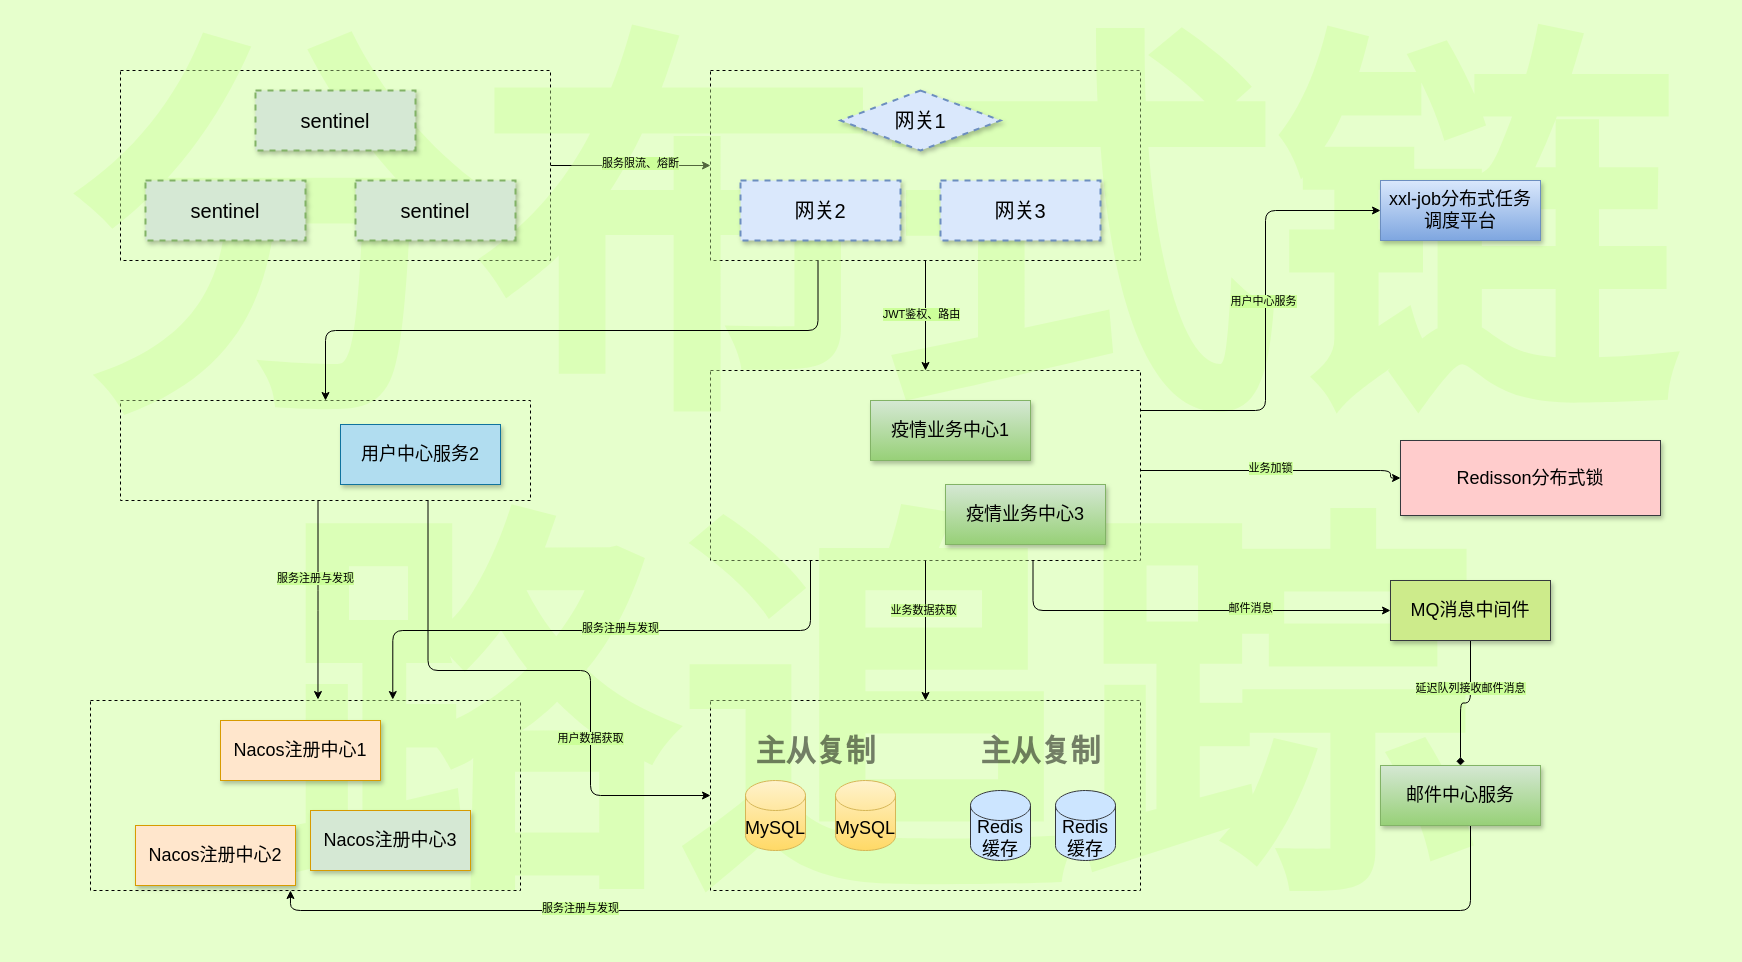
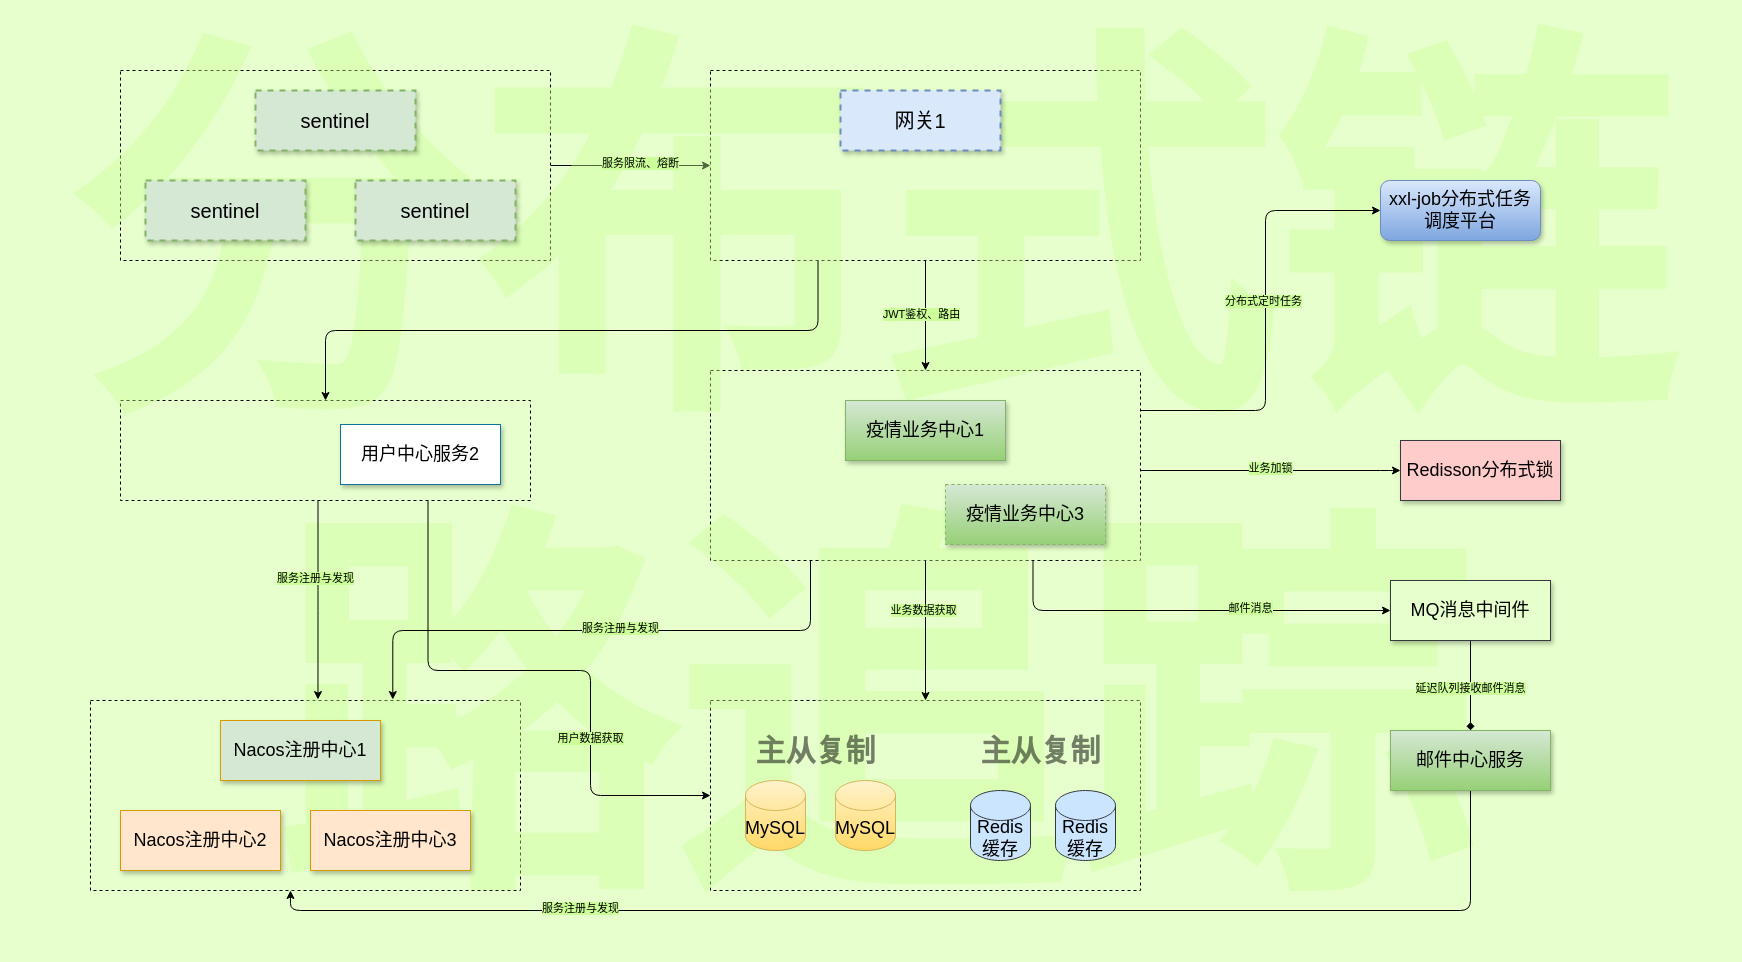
(921, 121) -> (921, 121)
(821, 211) -> none
(1021, 211) -> none
(1461, 211) -> (1461, 211)
(1264, 302) -> (1264, 302)
(951, 431) -> (926, 431)
(421, 455) -> (421, 455)
(1531, 478) -> (1481, 471)
(1026, 515) -> (1026, 515)
(1471, 611) -> (1471, 611)
(301, 751) -> (301, 751)
(1461, 796) -> (1471, 761)
(391, 841) -> (391, 841)
(216, 856) -> (201, 841)
